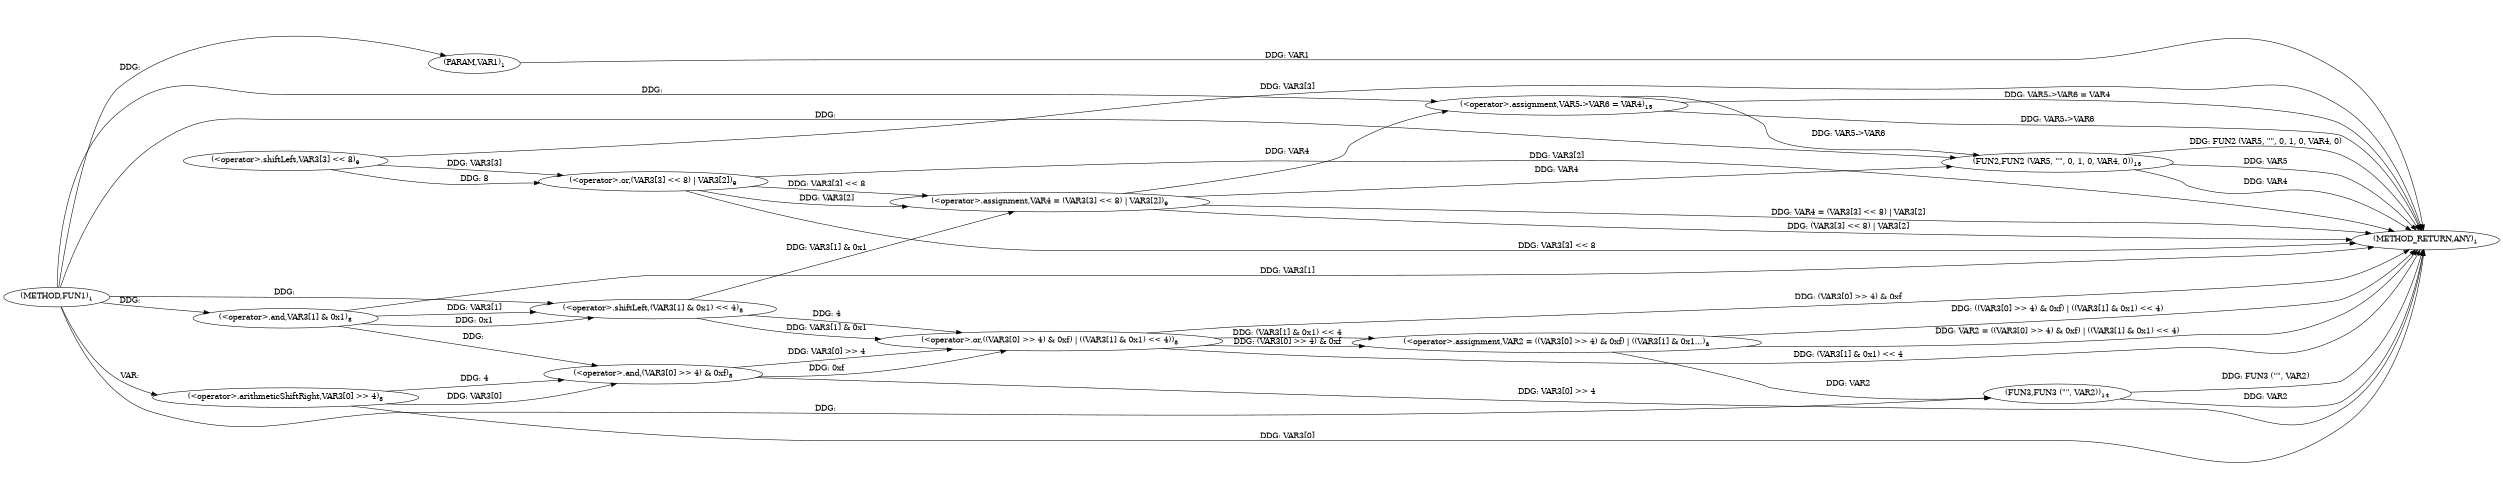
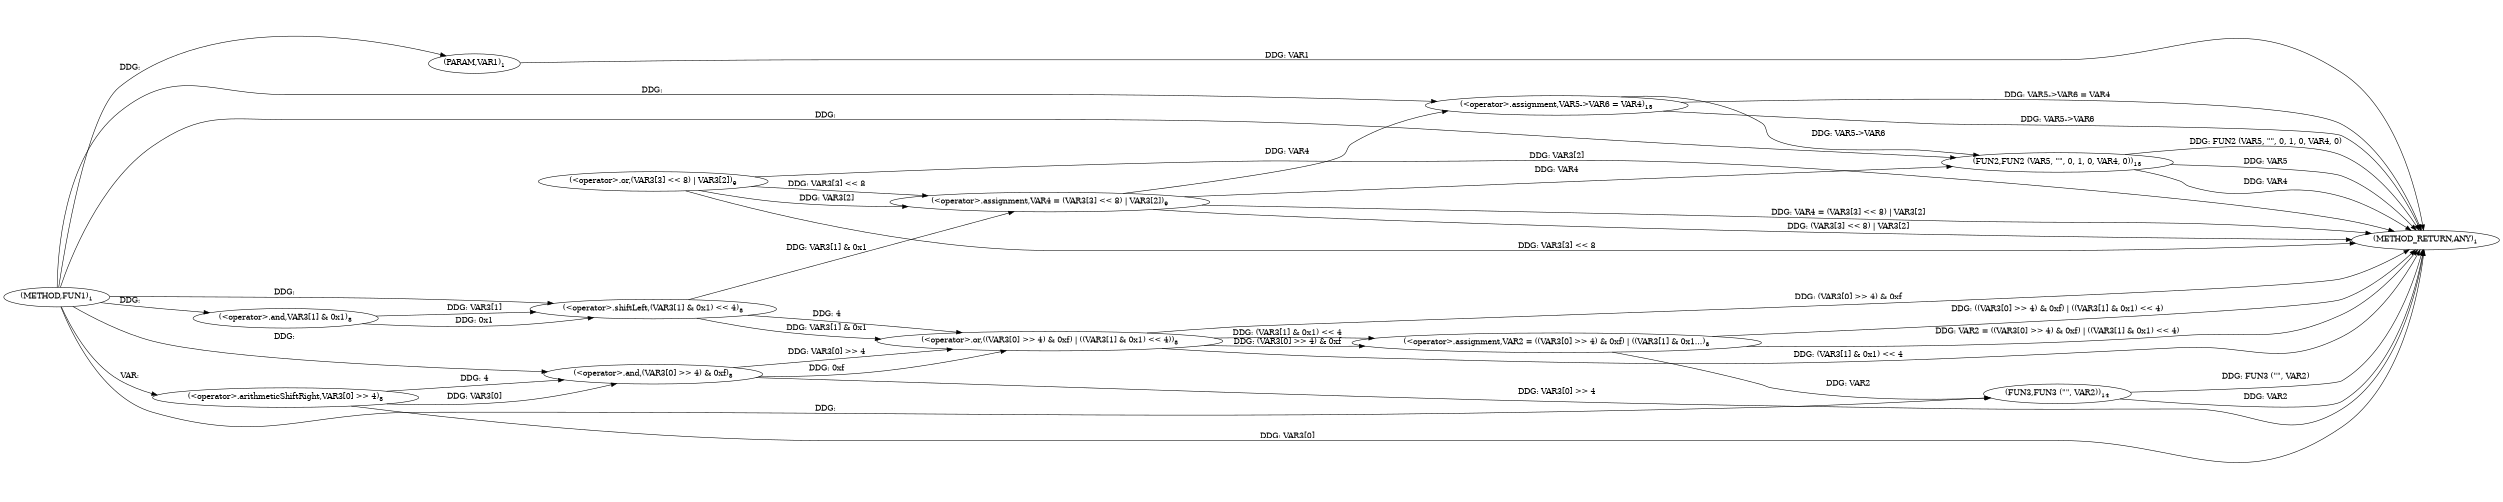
(286, 161) -> none
(1356, 275) -> none
(465, 346) -> (303, 360)
